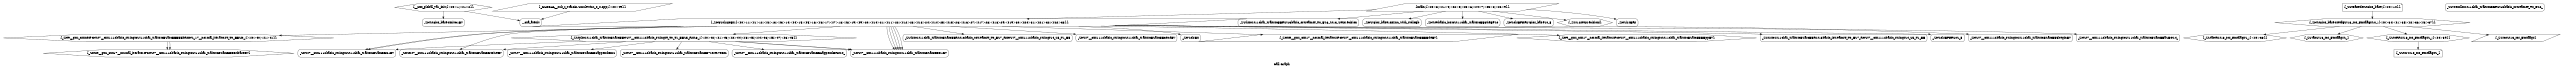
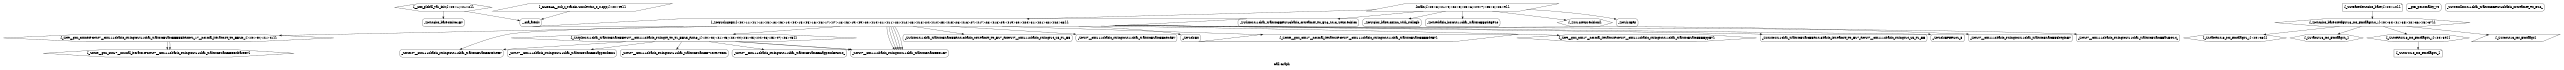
none -> (2424, 7)
(1529, 23) -> none
(347, 53) -> none
